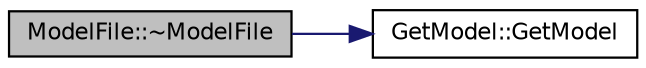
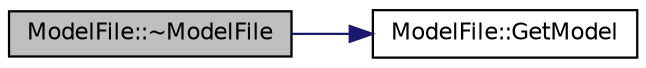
(505, 34) -> (505, 34)
